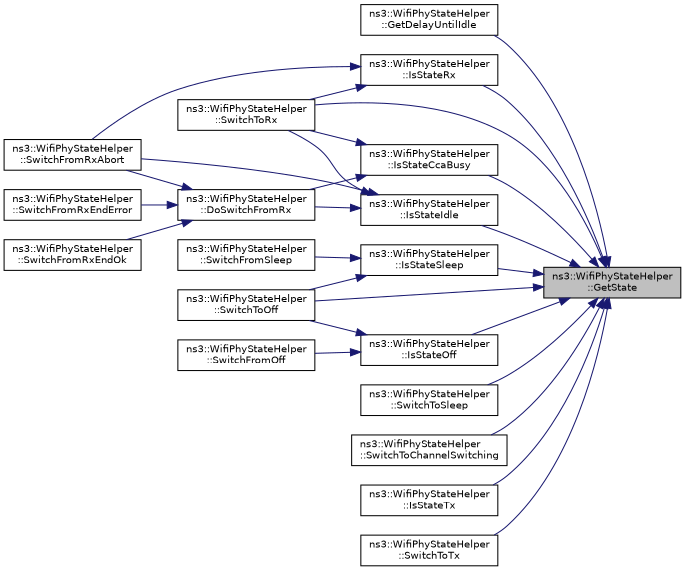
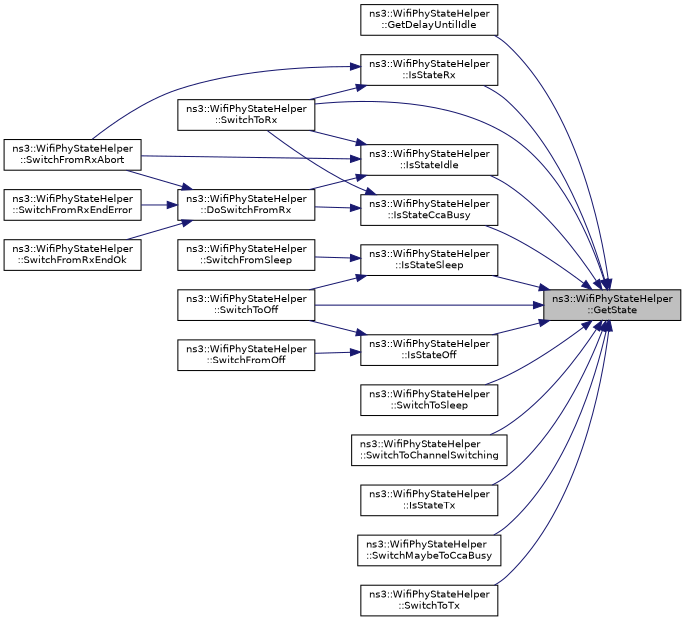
none -> (429, 550)
